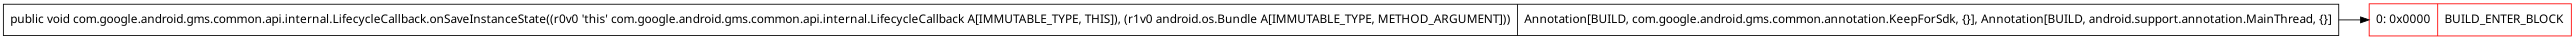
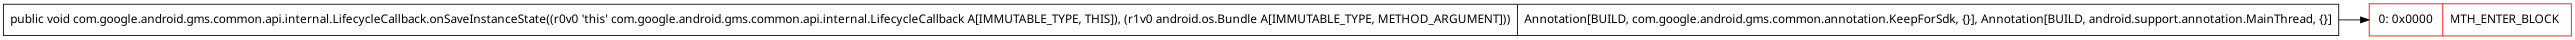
(2505, 19) -> (2505, 19)
